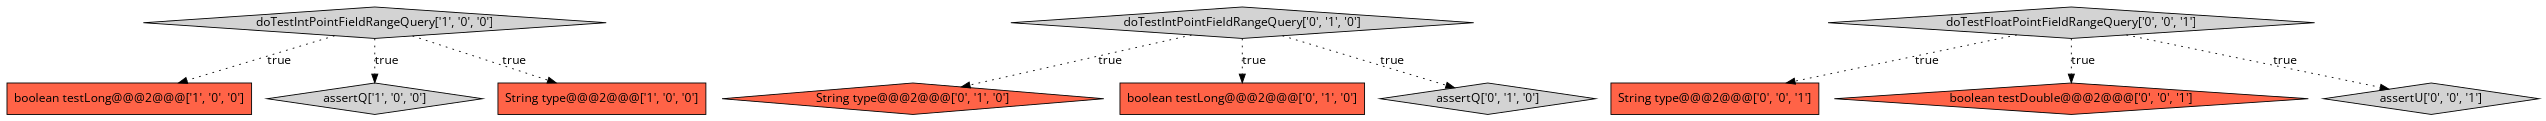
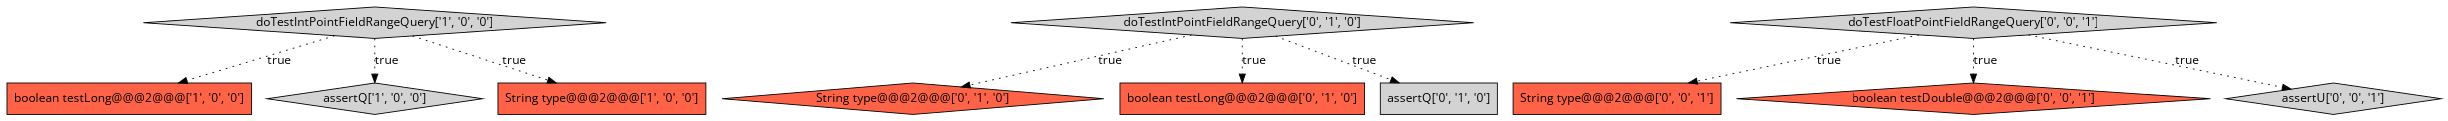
(1488, 99) -> (1439, 99)
